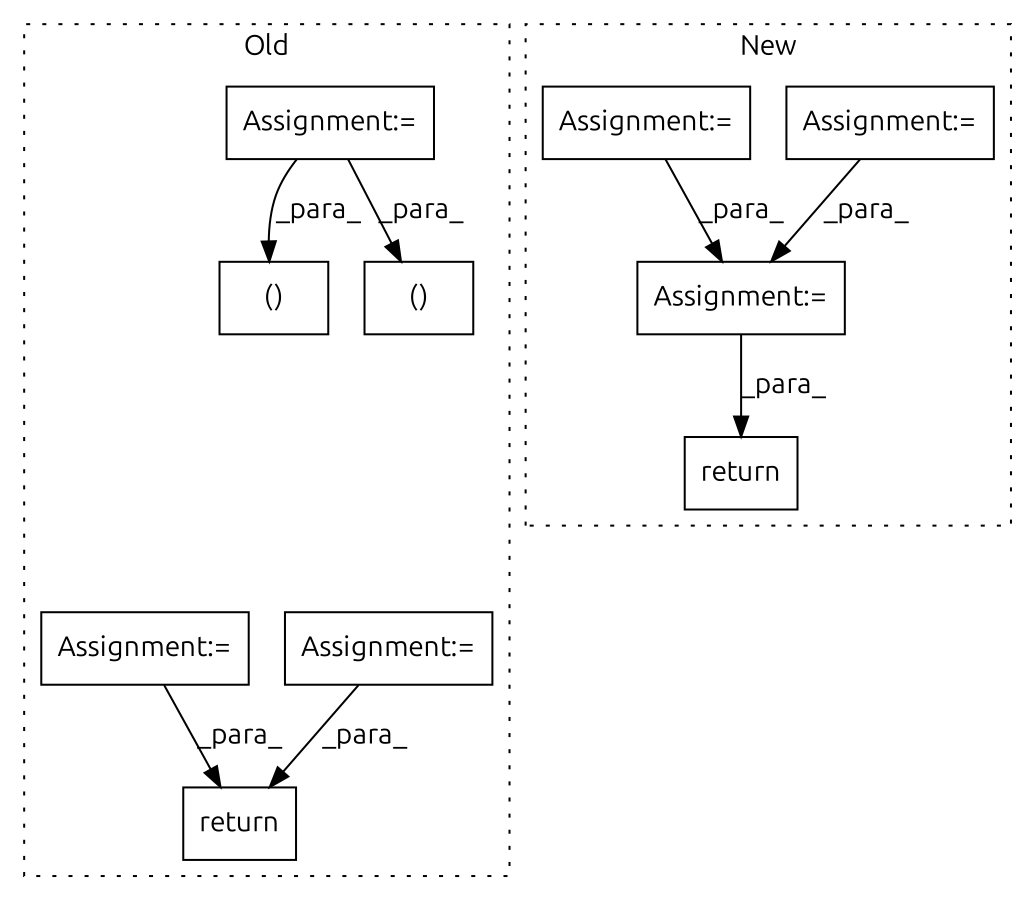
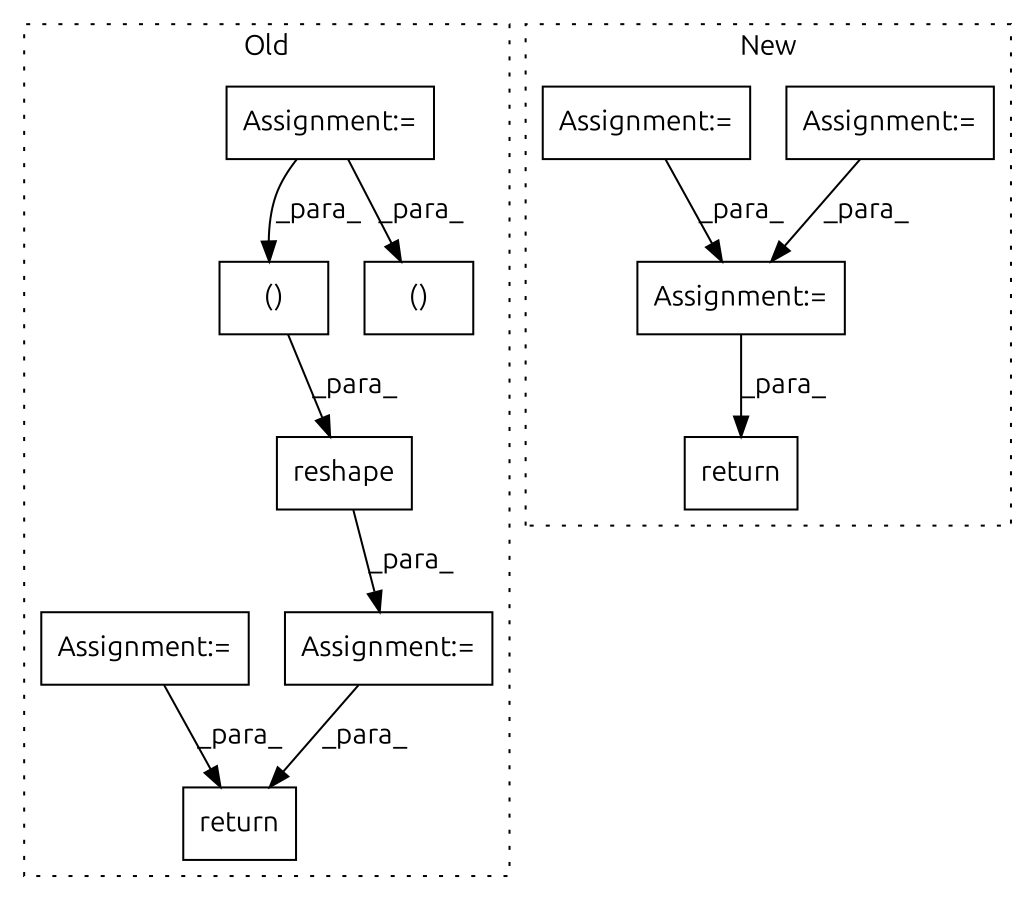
none -> (344, 473)
